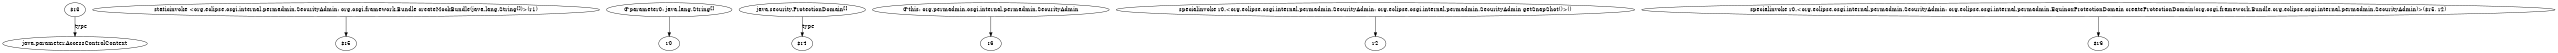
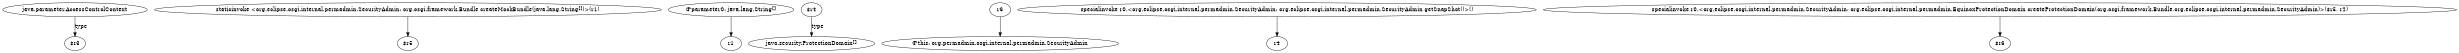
(75, 25) -> (75, 25)
(802, 25) -> (812, 25)
(991, 25) -> (1000, 25)
(669, 44) -> (731, 44)
(1375, 44) -> (1277, 44)
